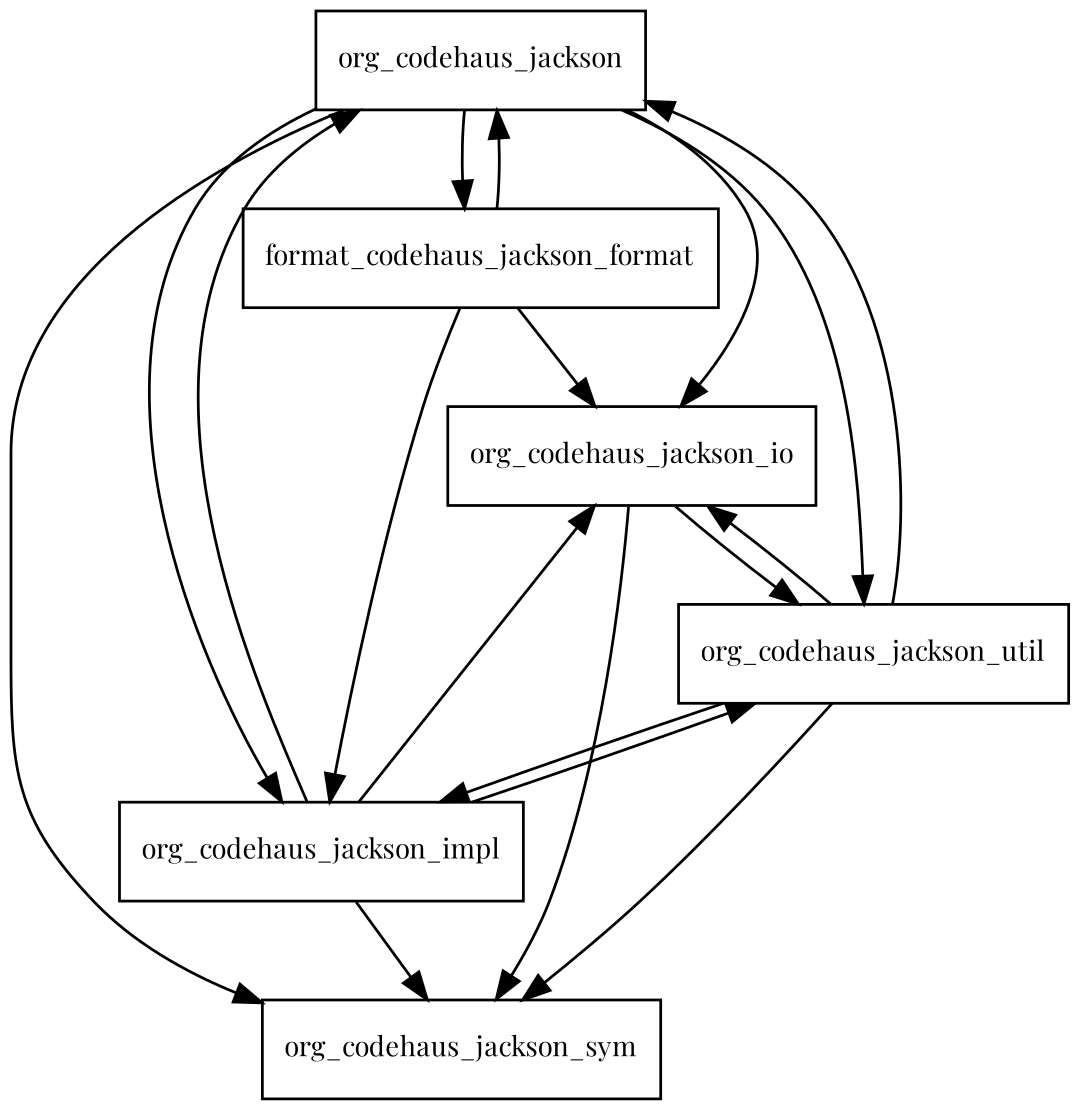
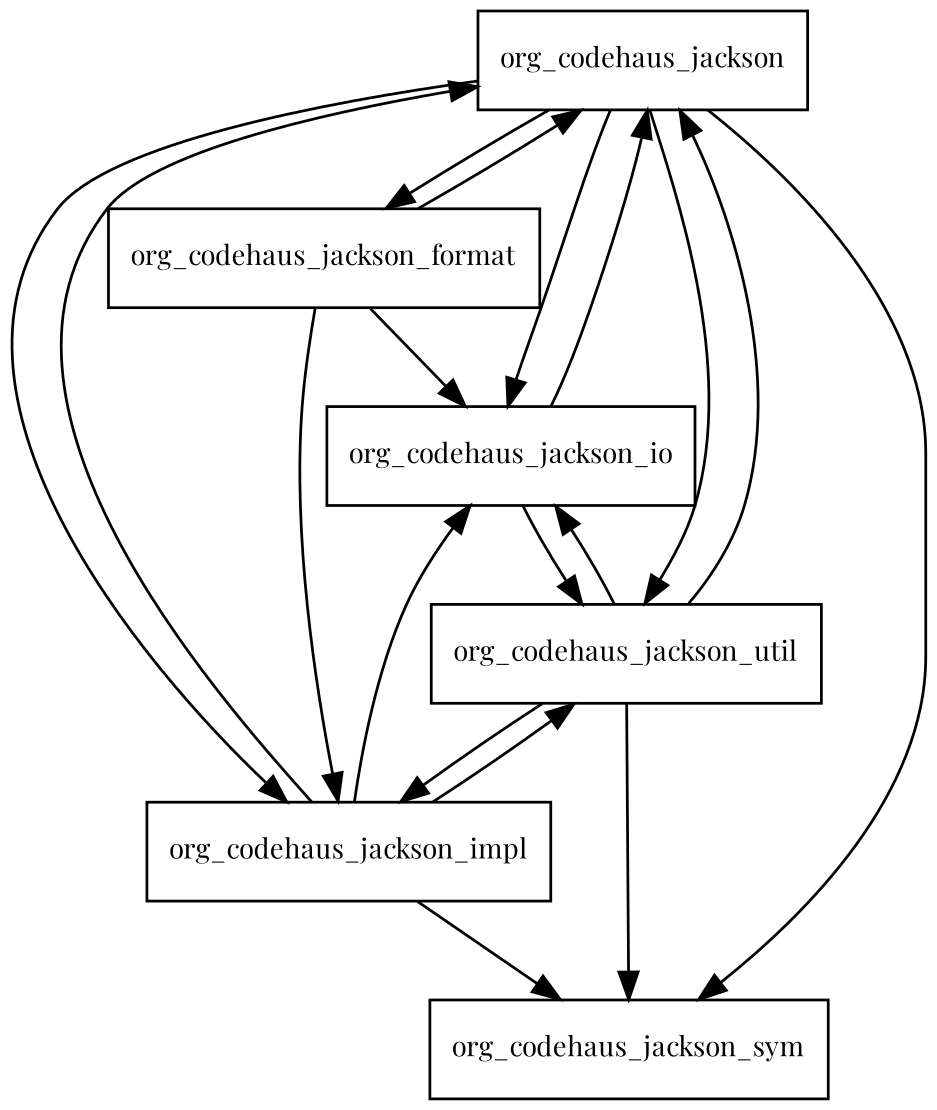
(481, 258) -> (324, 258)
(598, 724) -> (602, 274)
